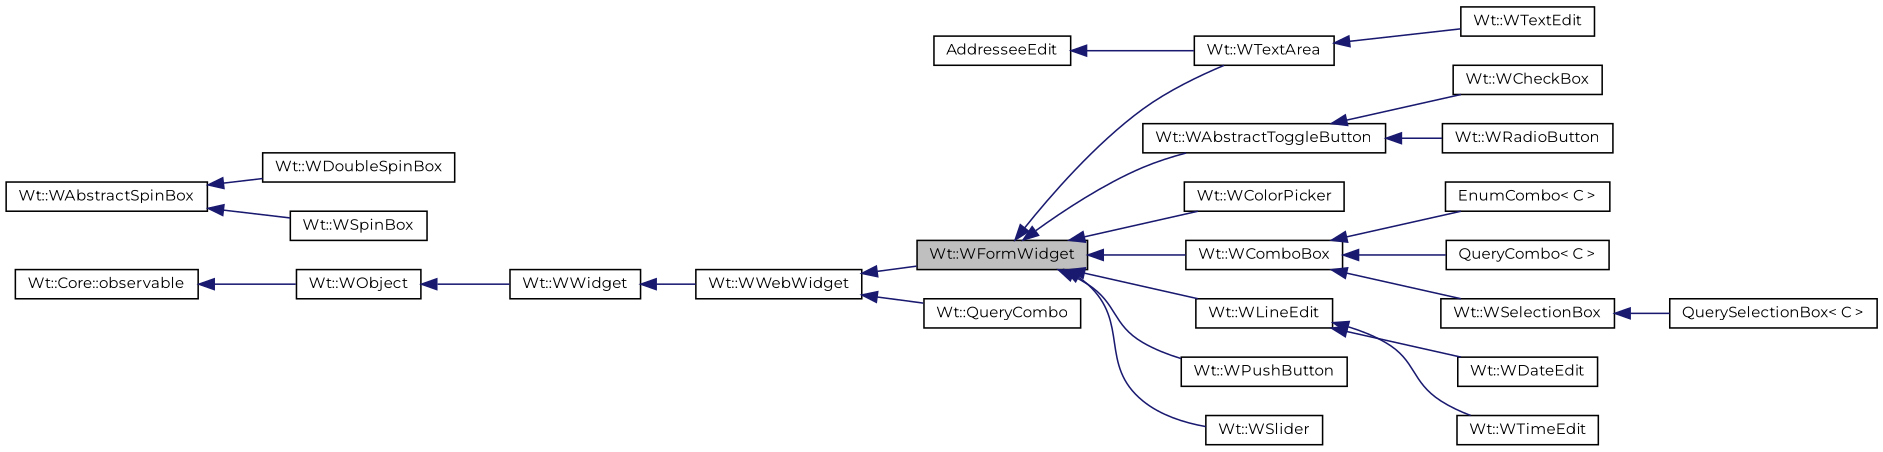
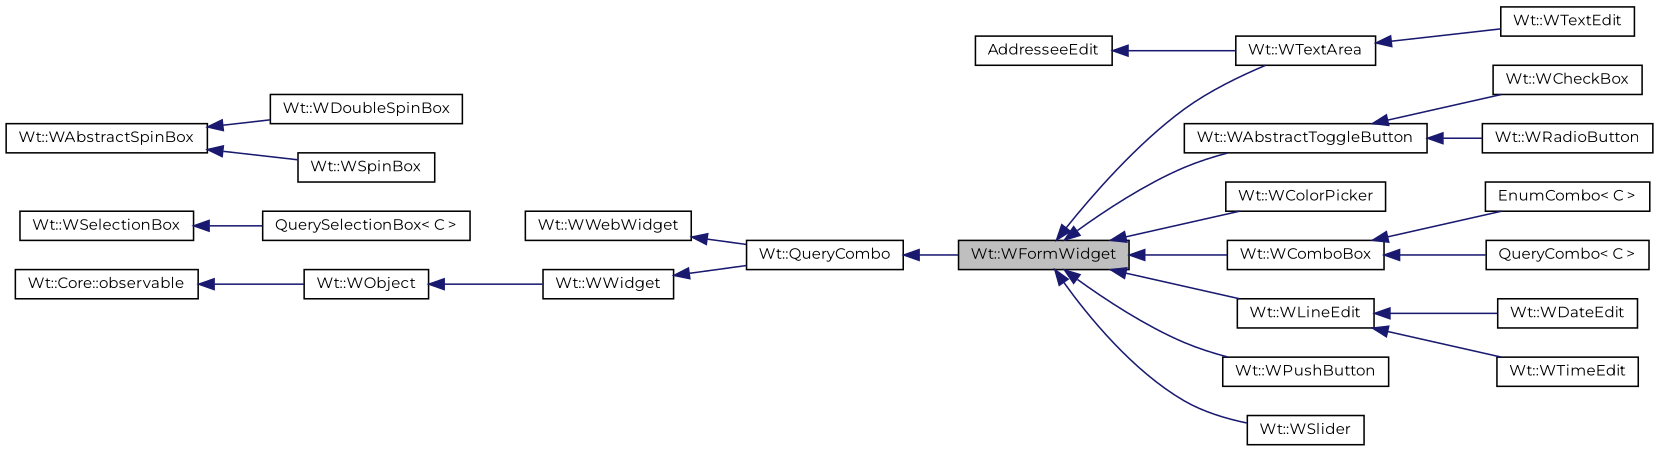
(897, 269) -> (939, 255)
(676, 284) -> (718, 269)
(1404, 286) -> none
